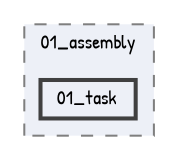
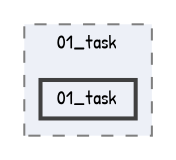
(89, 44) -> (88, 44)
